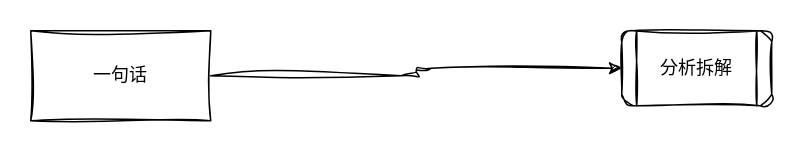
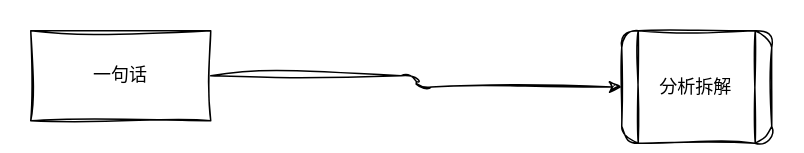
(697, 68) -> (697, 87)
